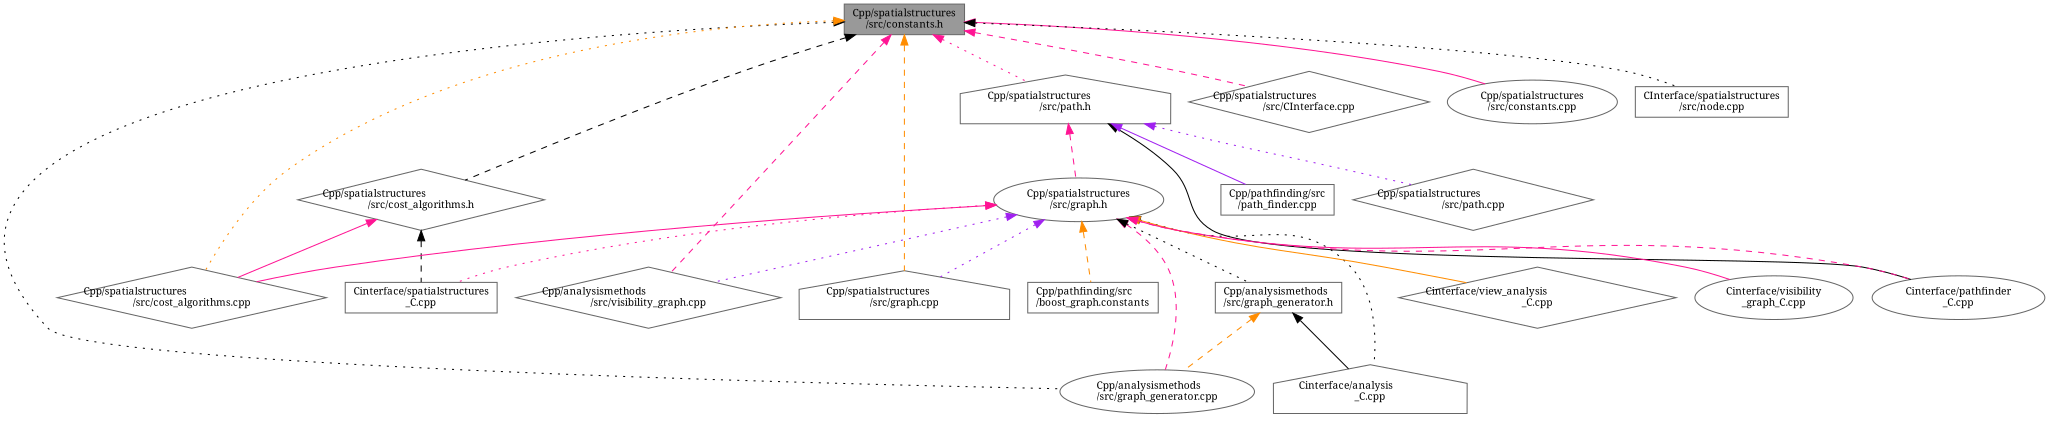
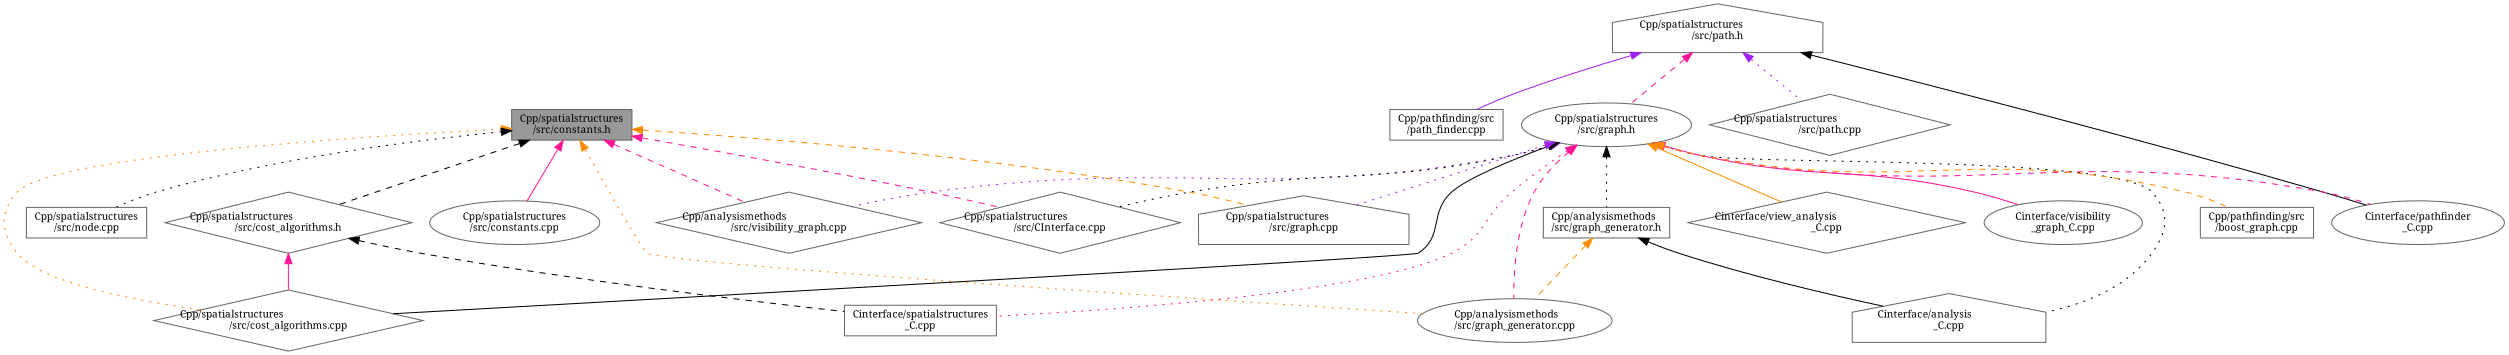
(985, 61) -> none
(1712, 102) -> (87, 223)
none -> (1236, 185)
(620, 234) -> (1025, 278)
(1093, 298) -> (2257, 223)
(60, 332) -> (1019, 286)
